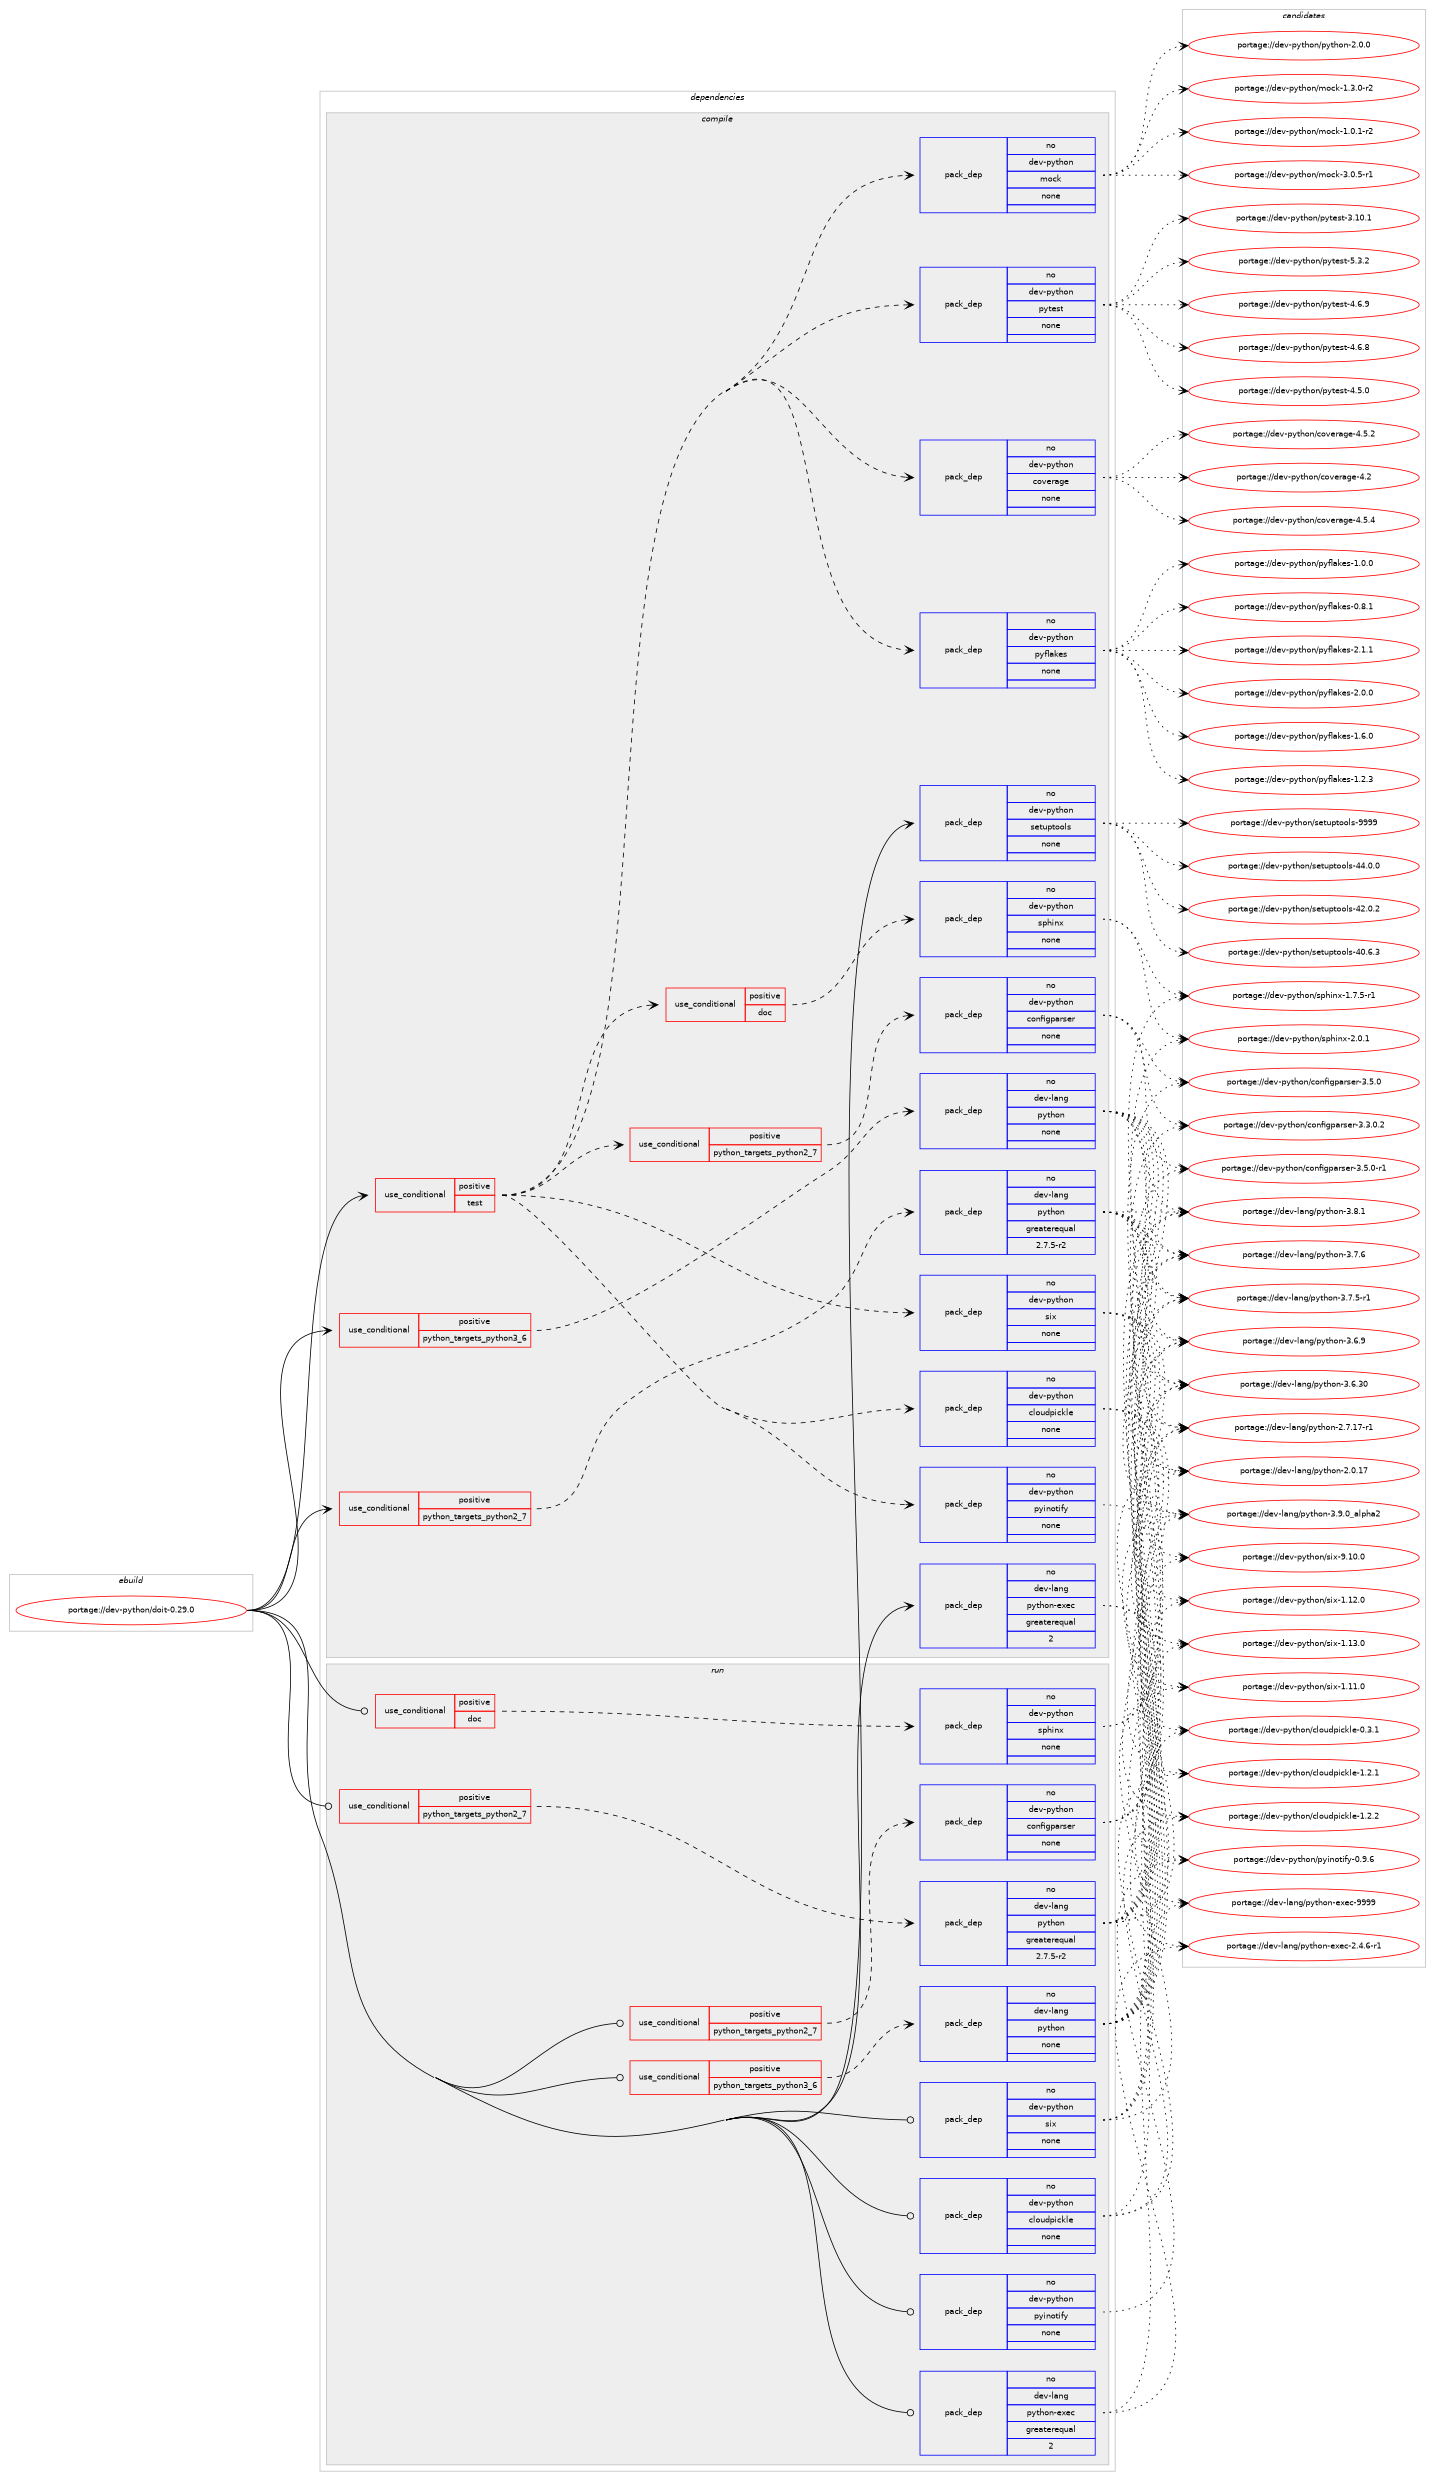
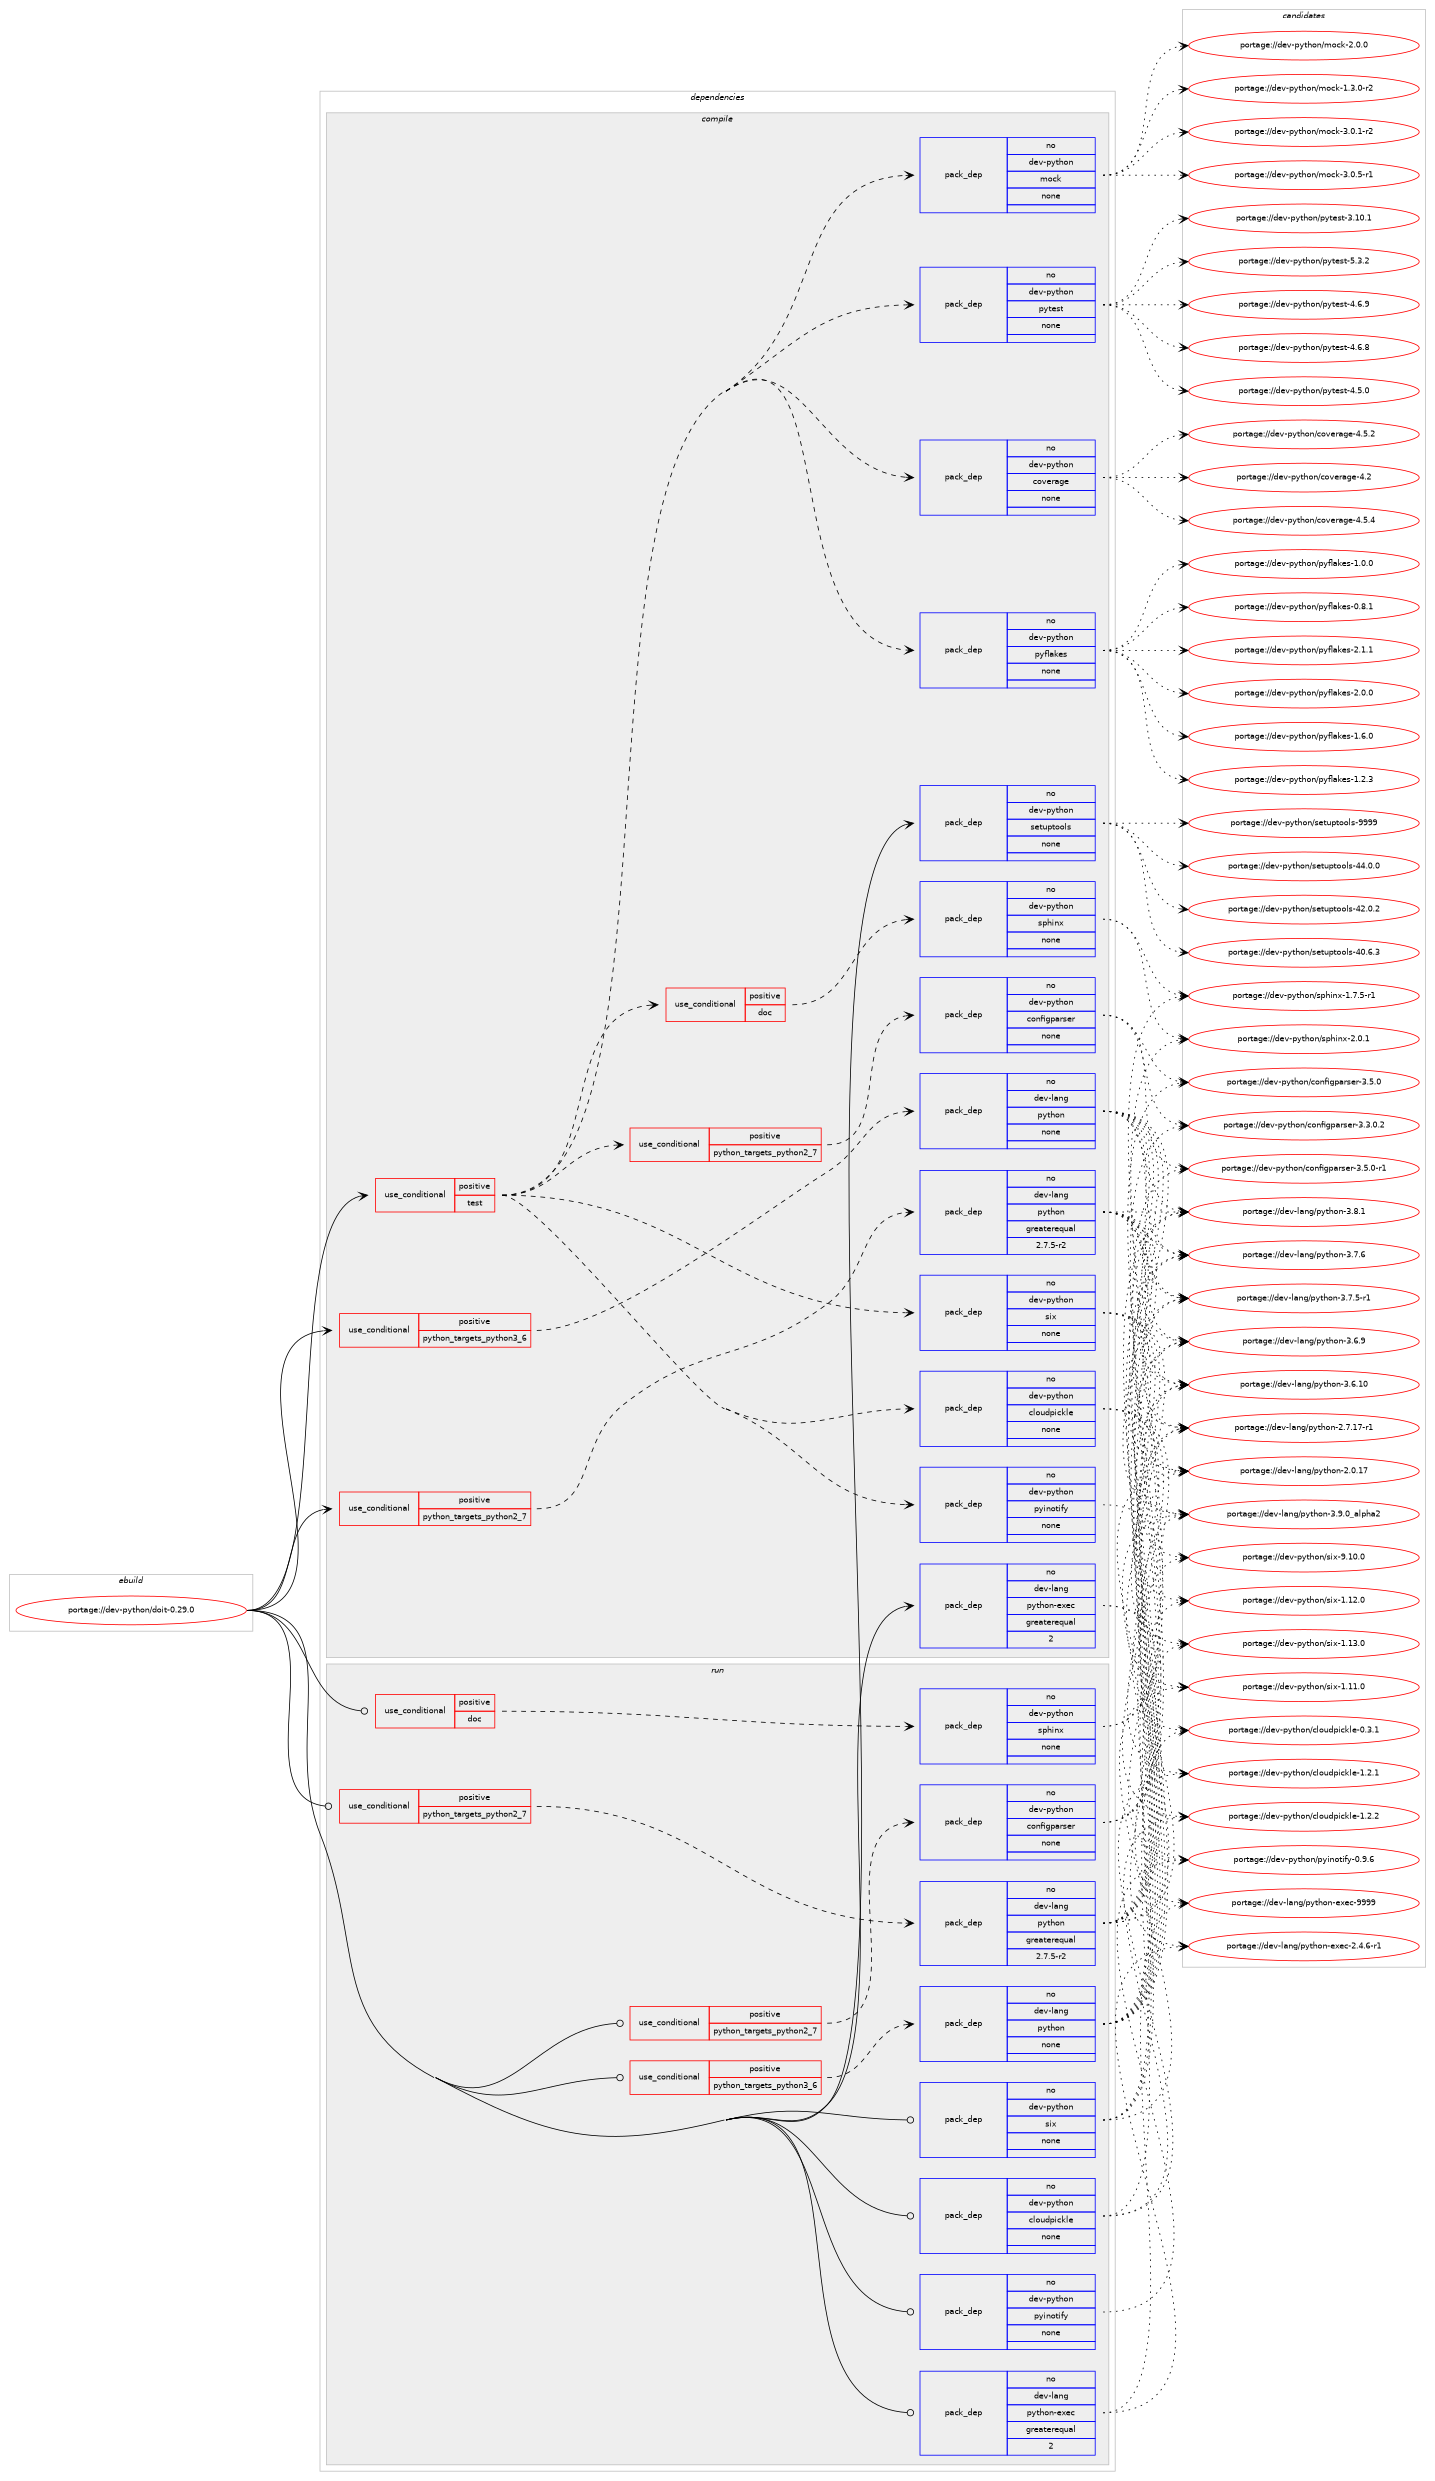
(1304, 46) -> (1304, 46)
(1304, 132) -> (1304, 132)
(1304, 1385) -> (1304, 1385)
